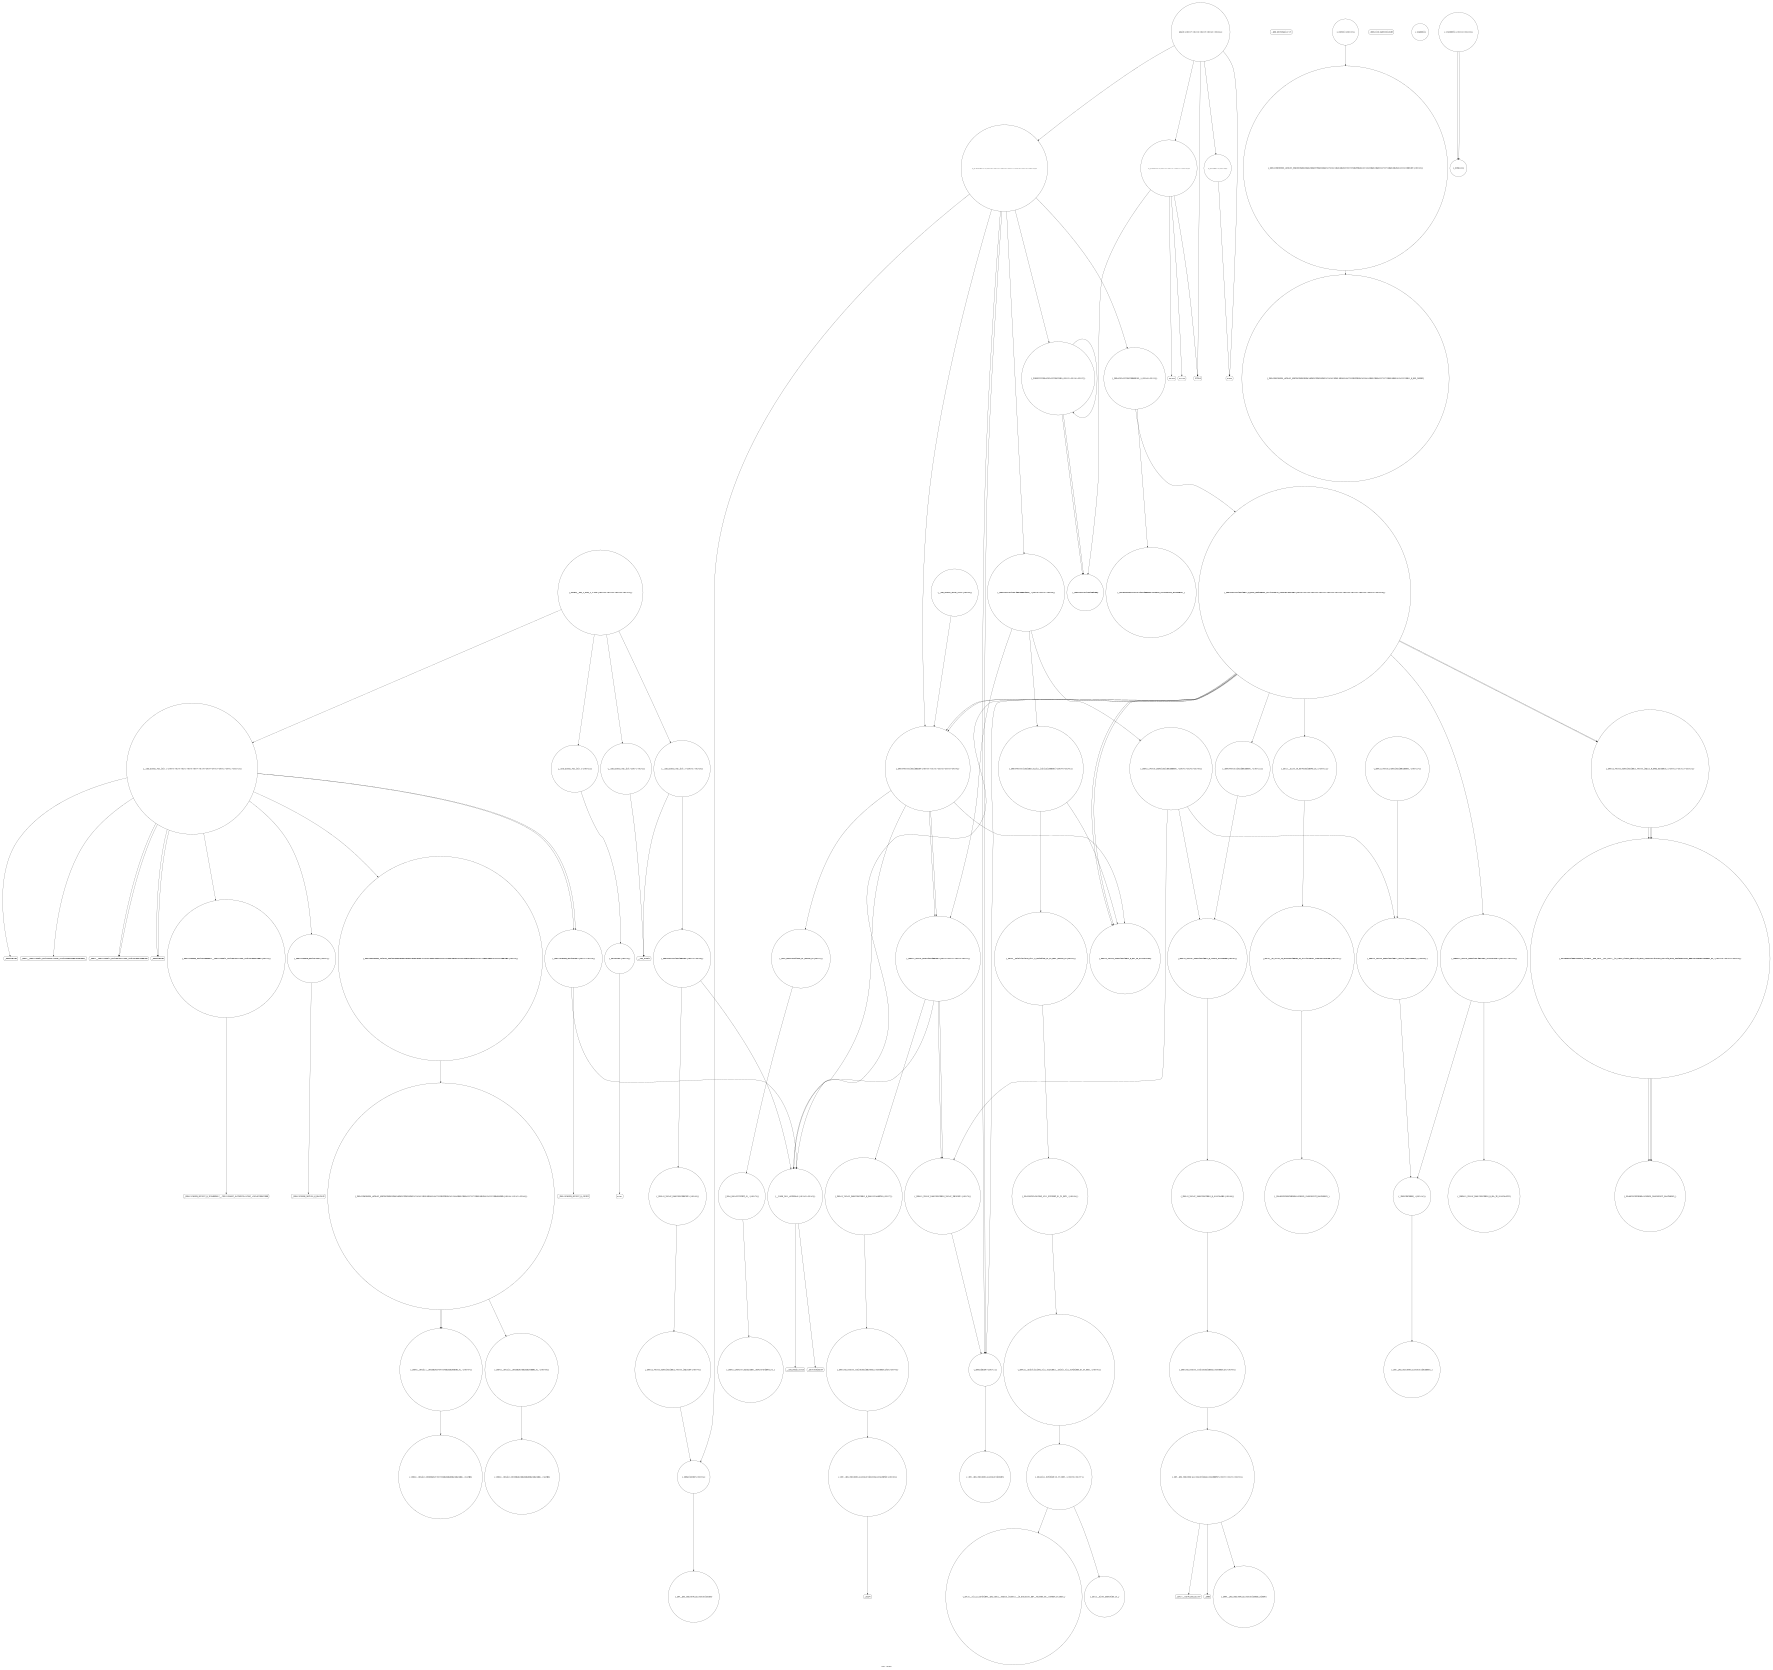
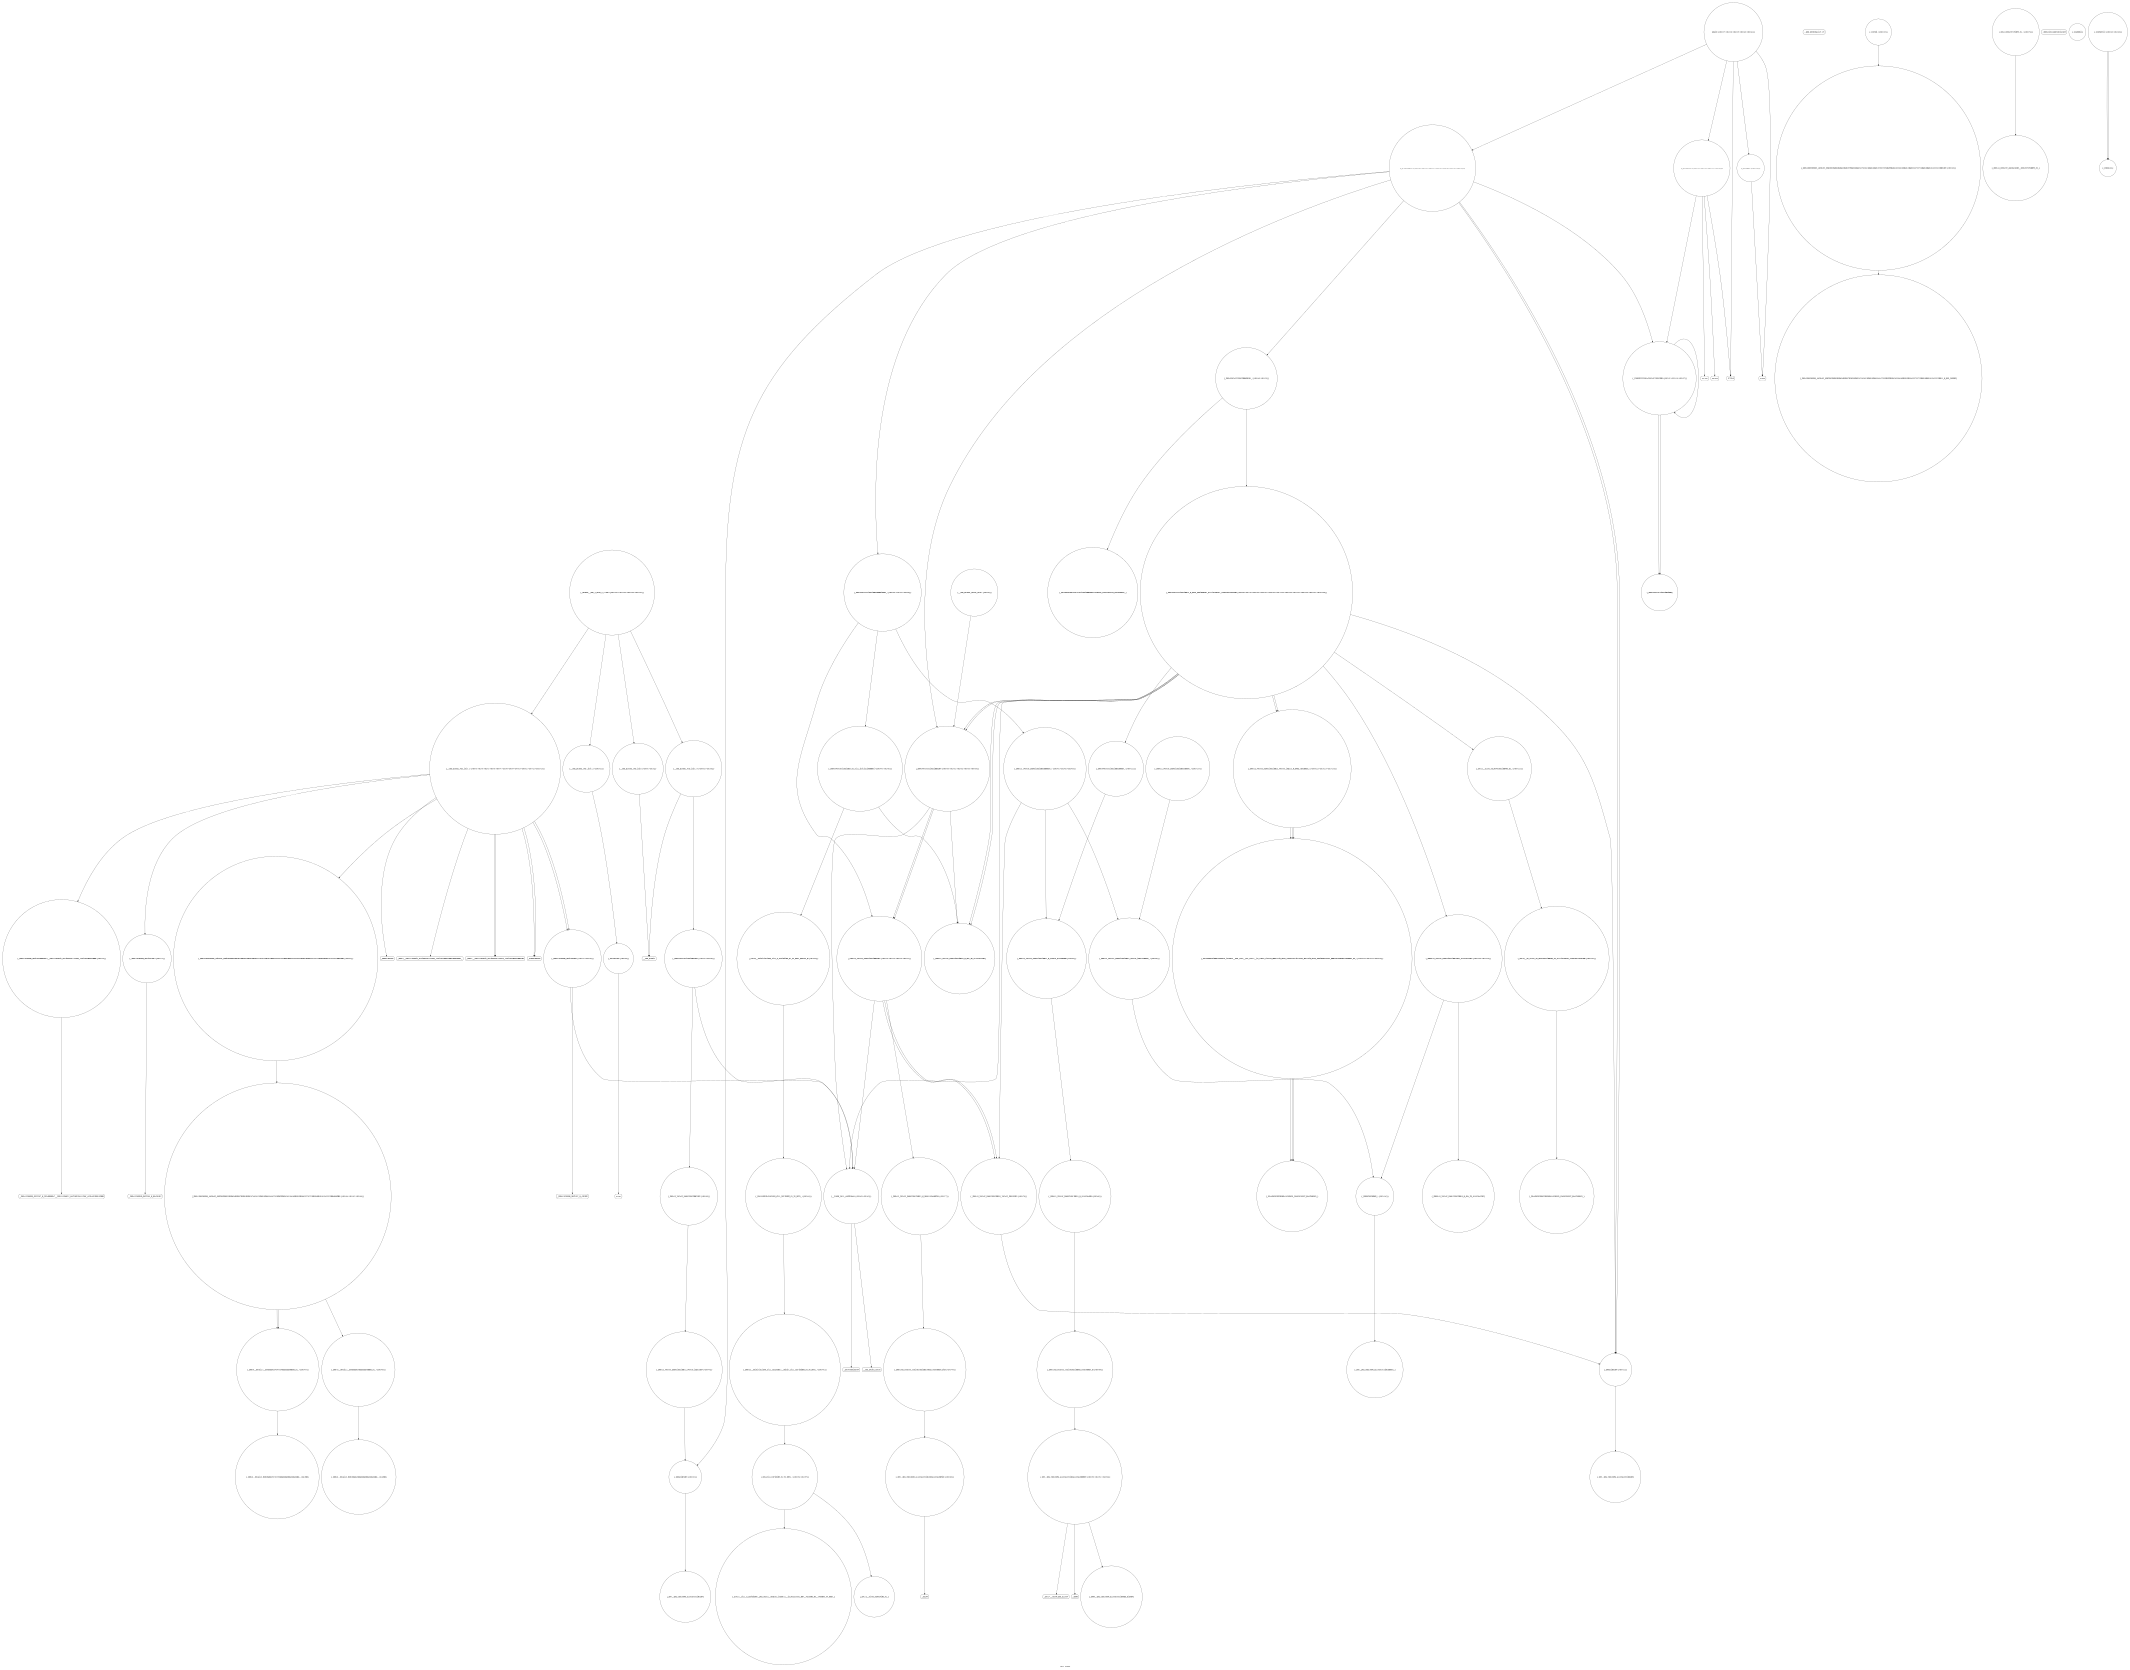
(1099, 375) -> (1682, 268)
(801, 959) -> none
